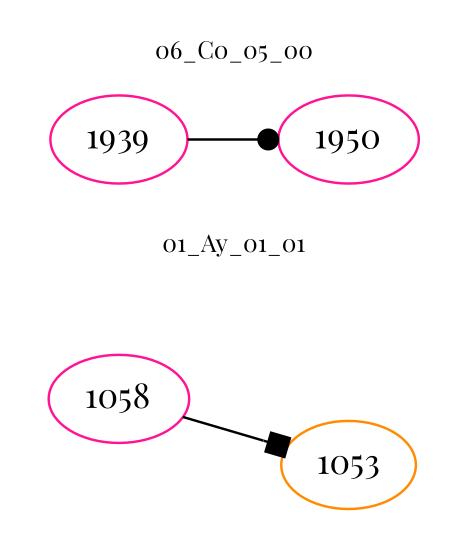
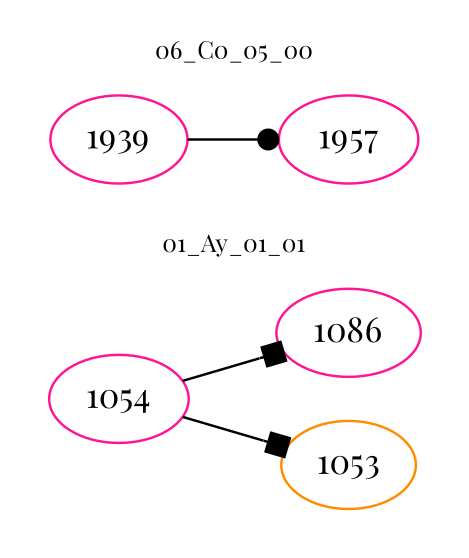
(349, 139) -> (349, 139)
none -> (349, 333)
(119, 399) -> (119, 399)
